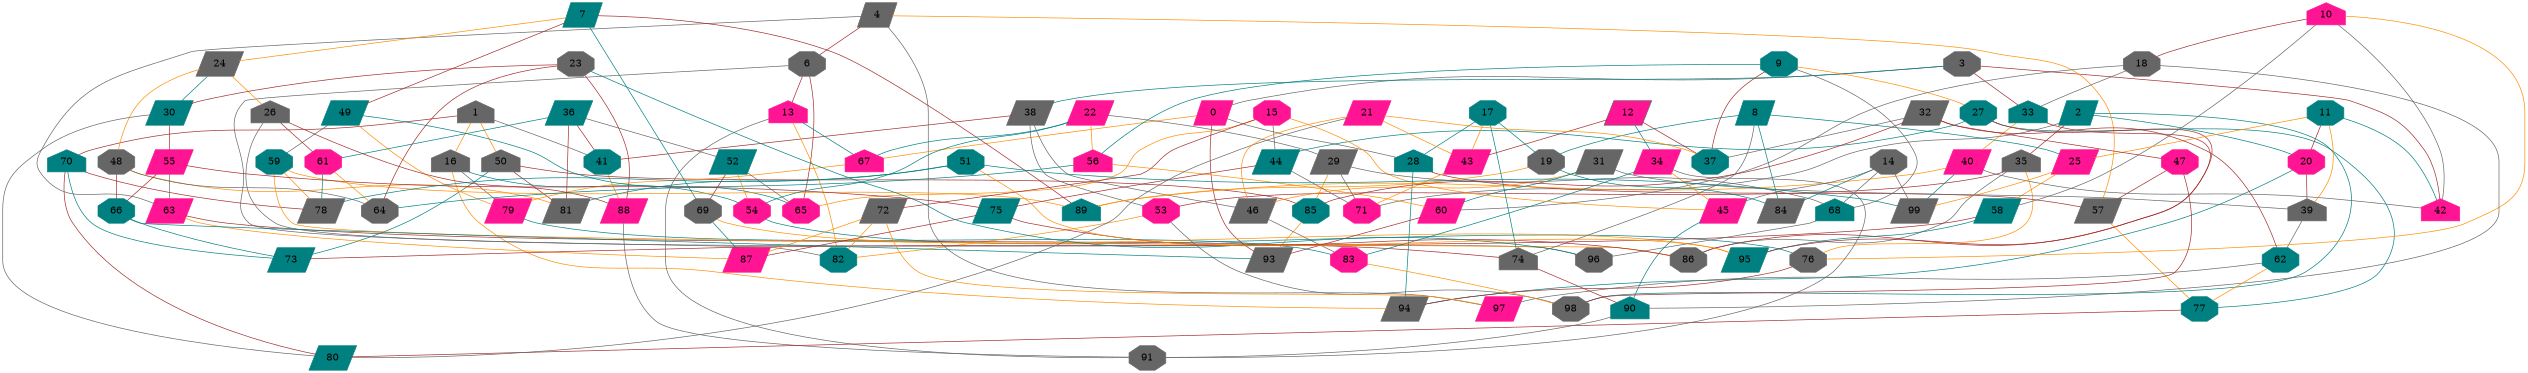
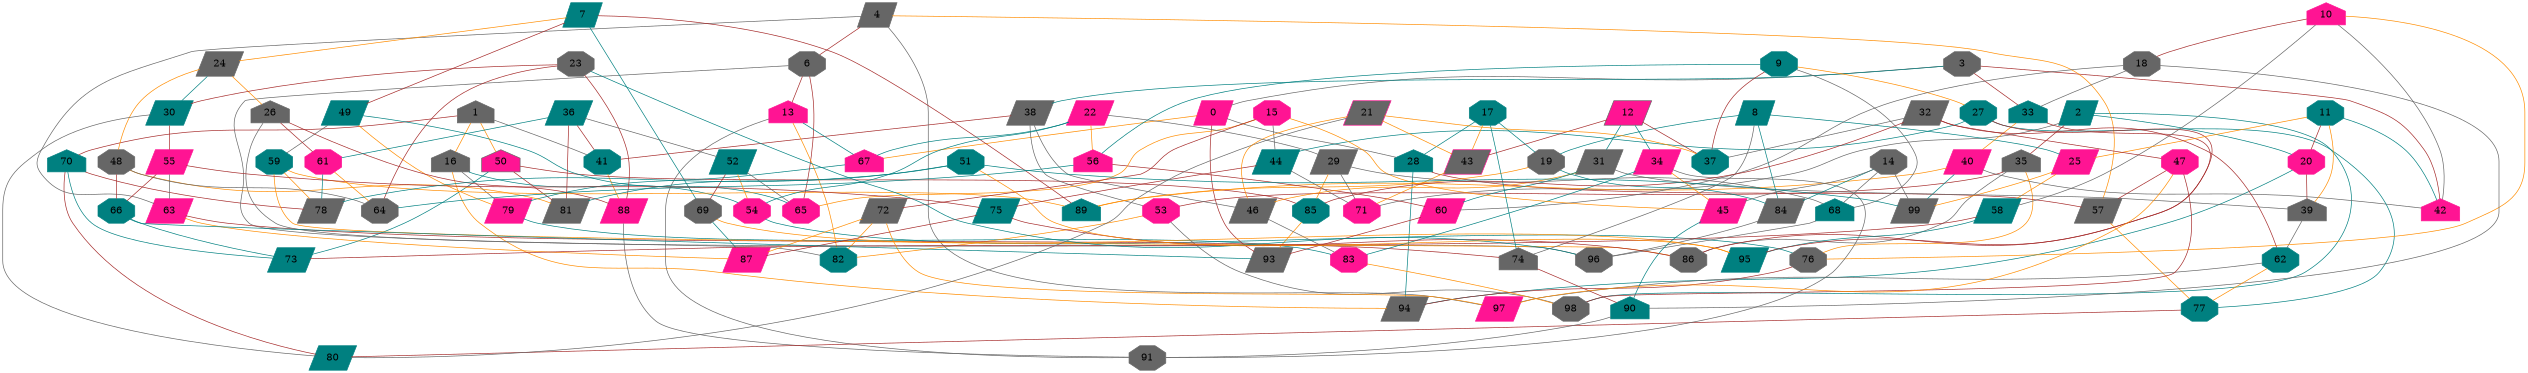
(1367, 113) -> (1367, 113)
none -> (1610, 143)
(501, 162) -> (501, 162)
(1467, 162) -> (1467, 162)
(758, 175) -> (758, 175)
(1230, 177) -> (1230, 177)
none -> (1716, 233)
none -> (1777, 288)
